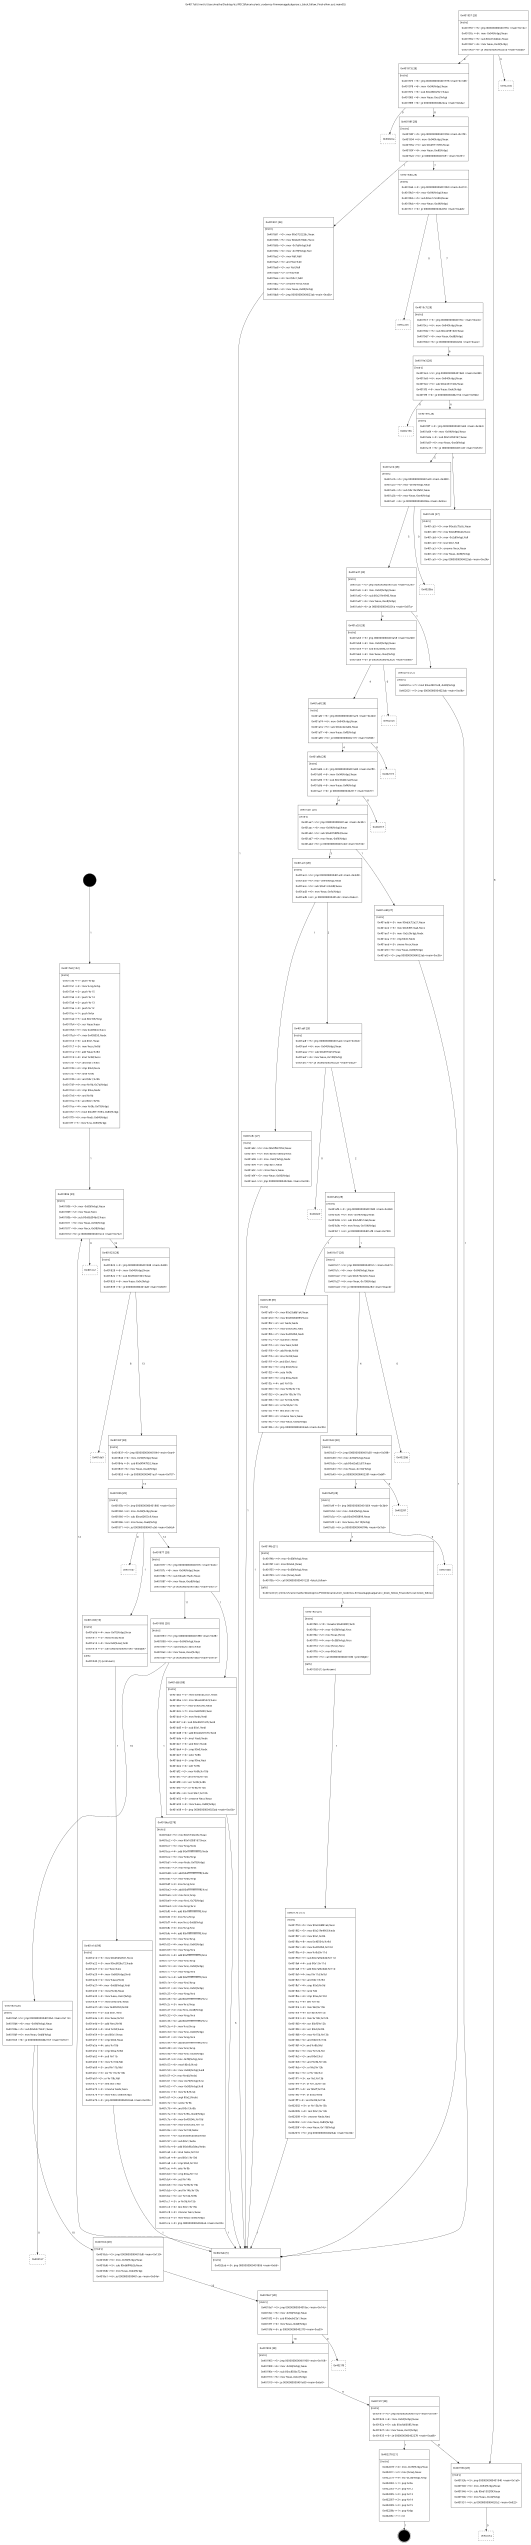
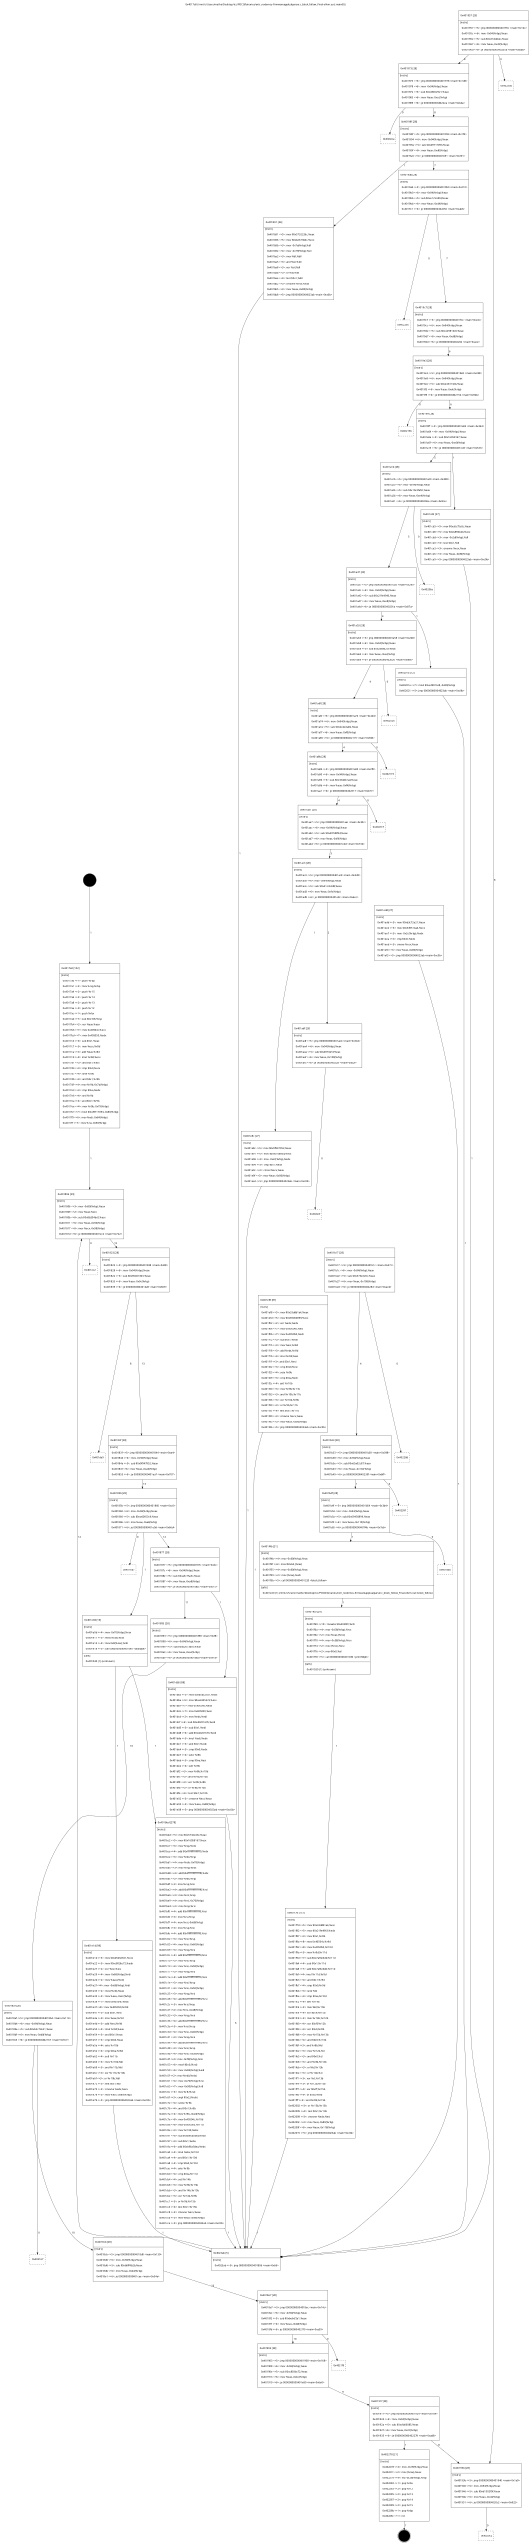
(376, 876) -> none
(360, 1214) -> none
none -> (471, 1493)
(157, 1739) -> (147, 1743)
